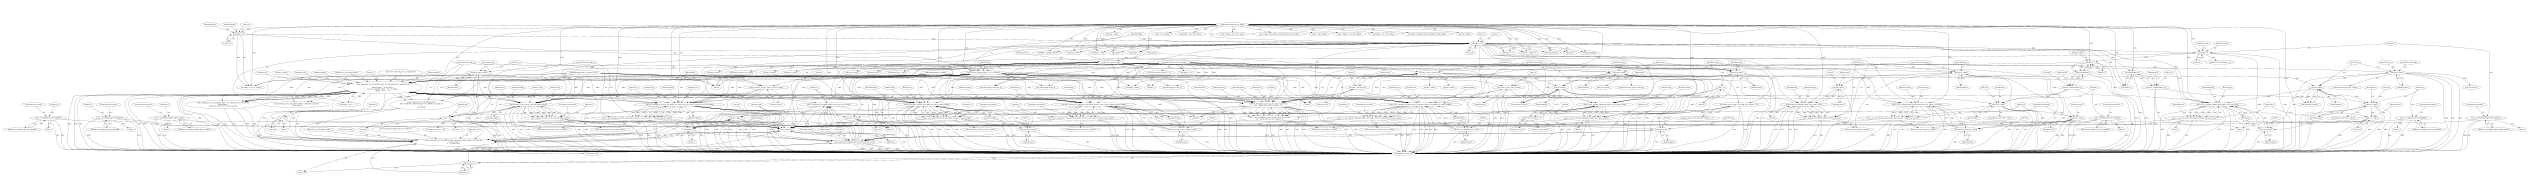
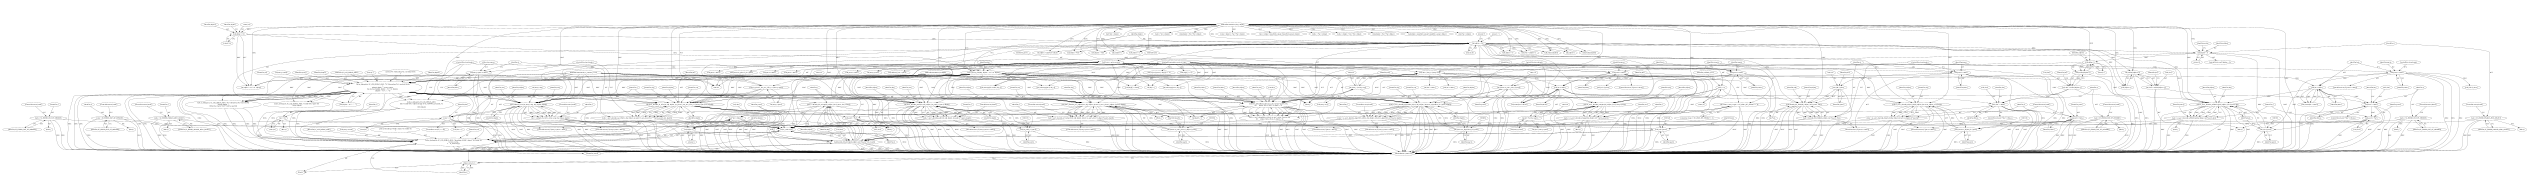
none -> (1705, 73)
